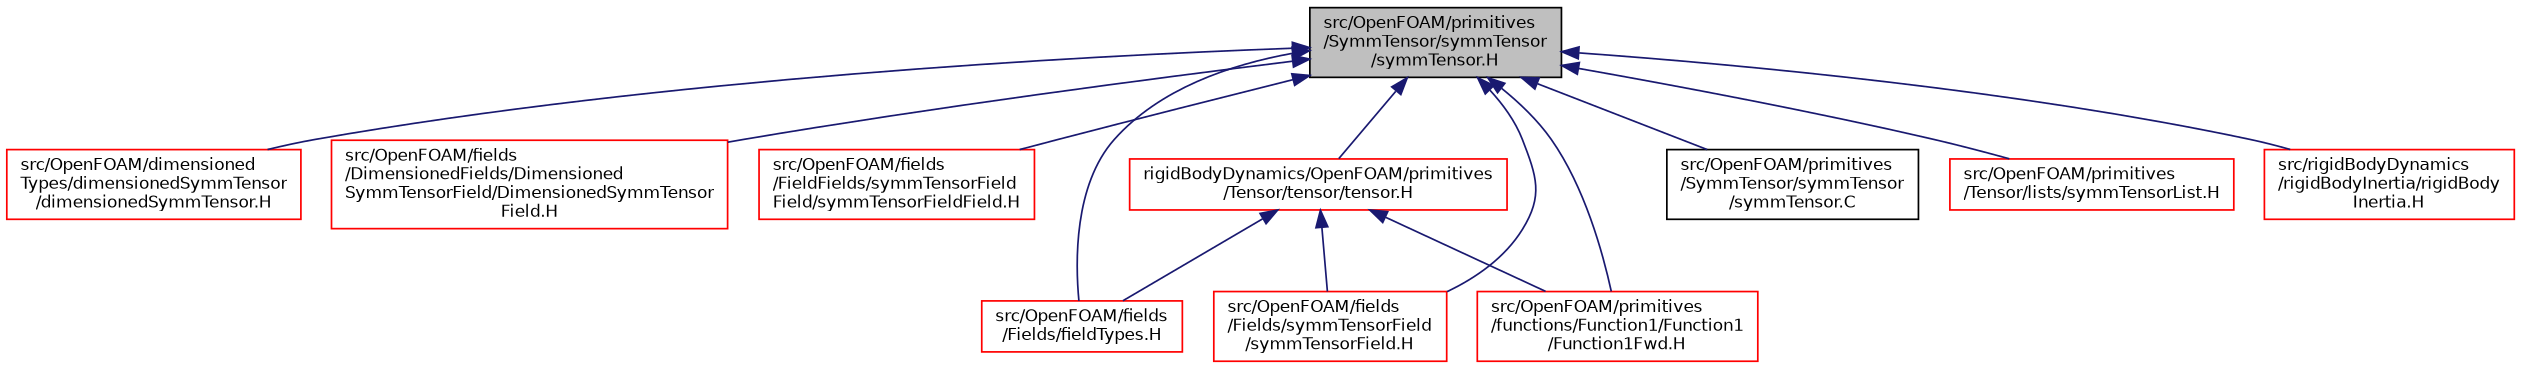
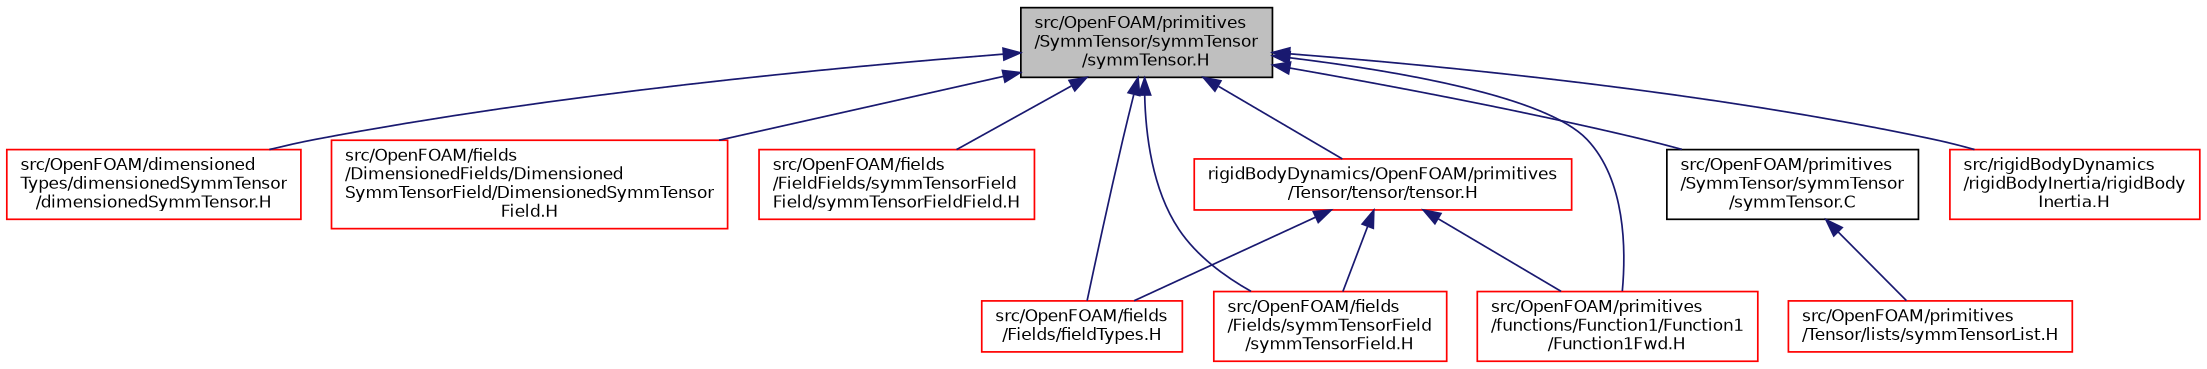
(1795, 109) -> (1872, 266)
